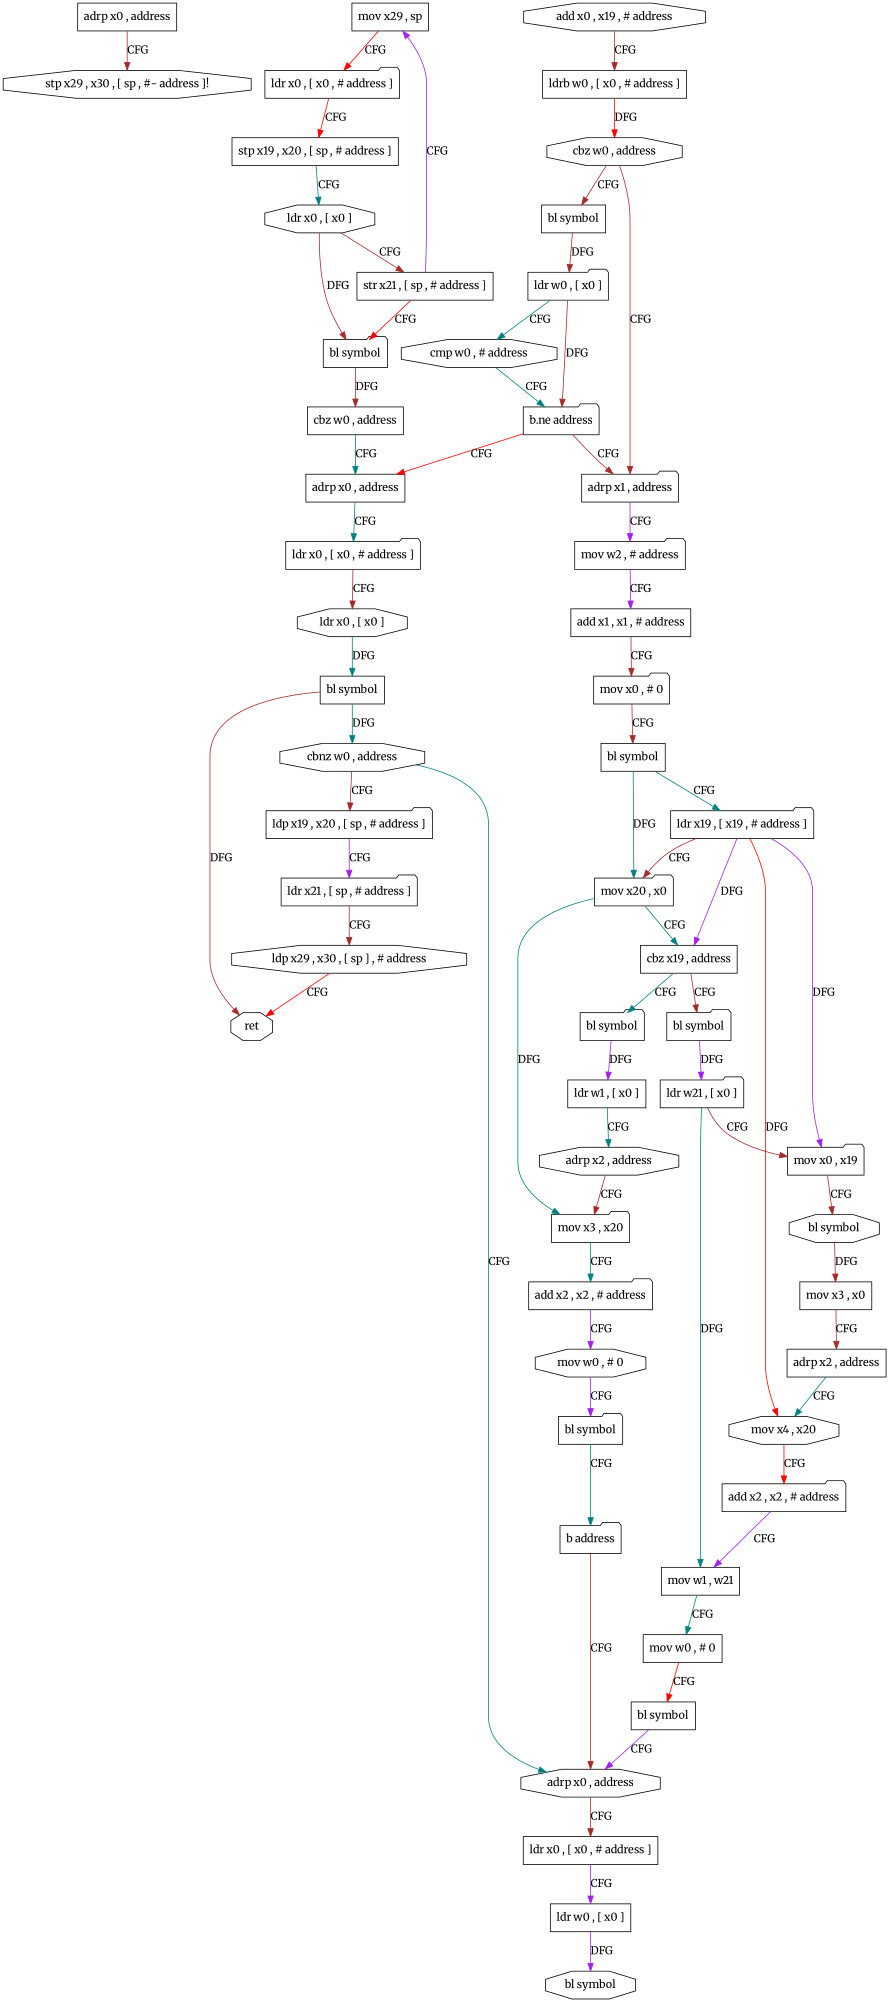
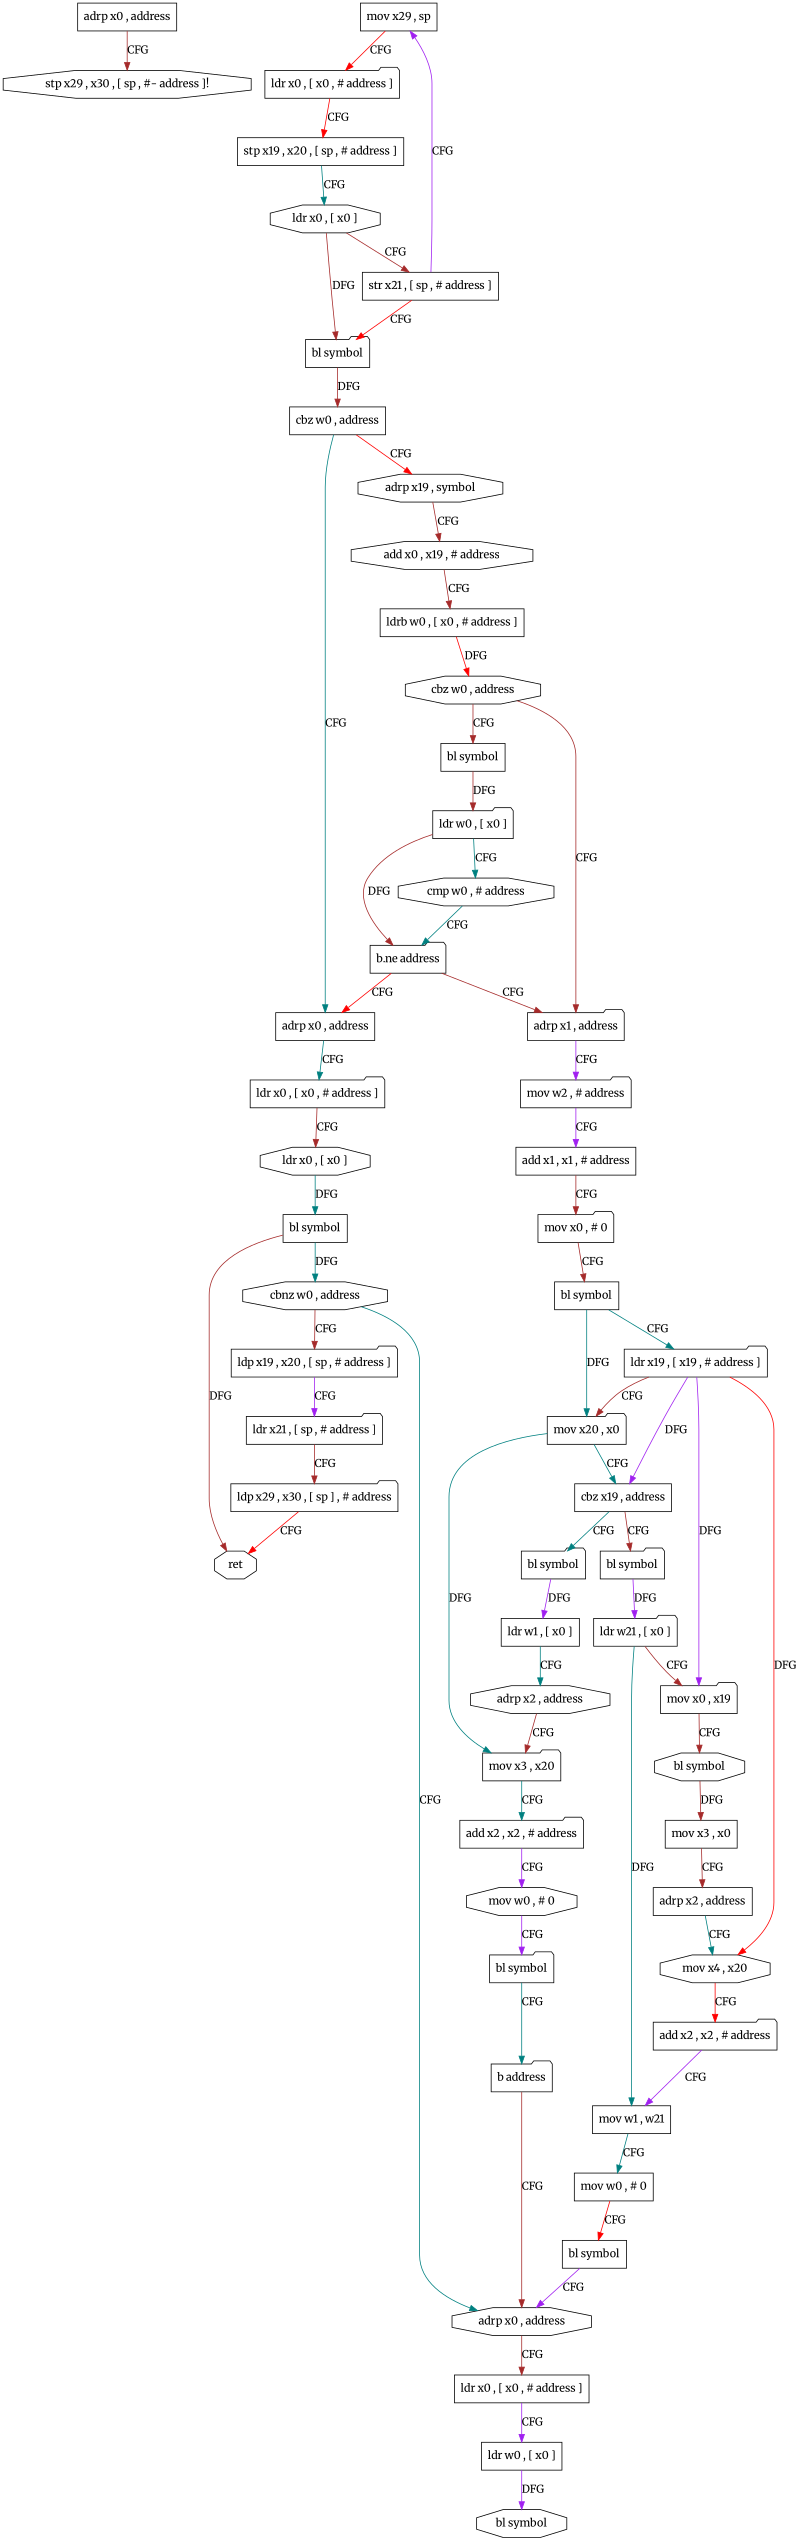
none -> (430, 488)
(349, 959) -> (314, 1498)
